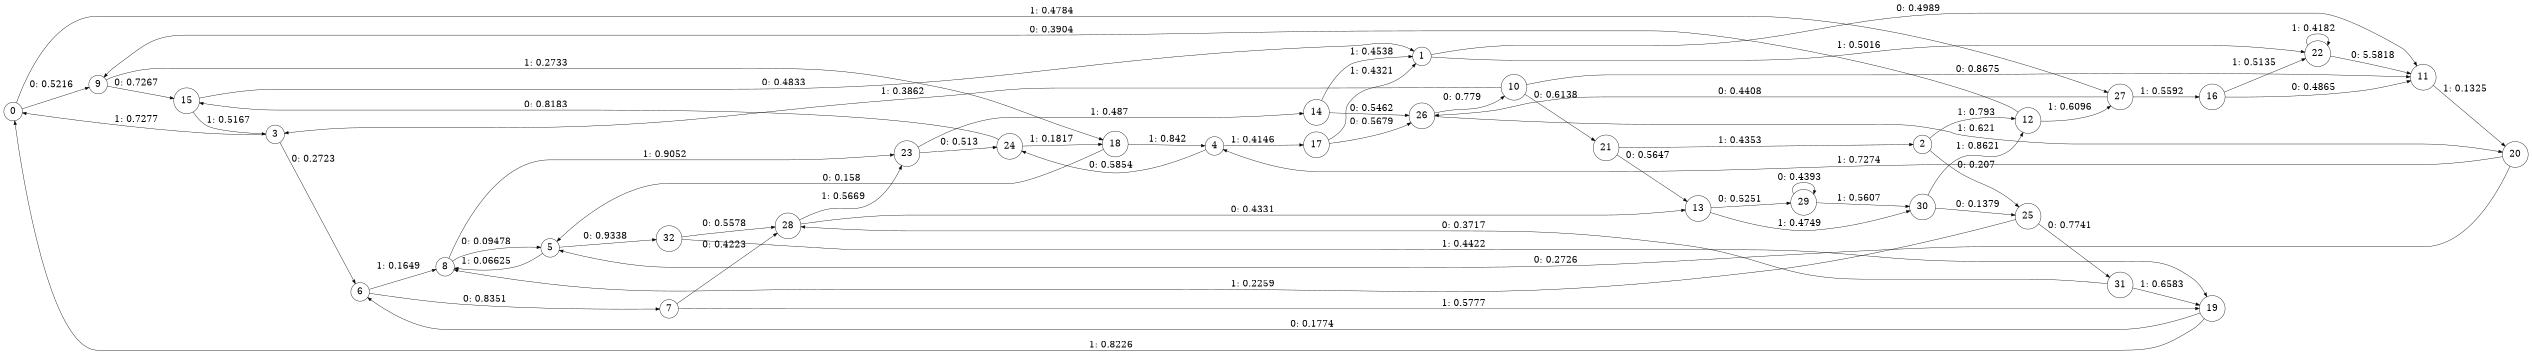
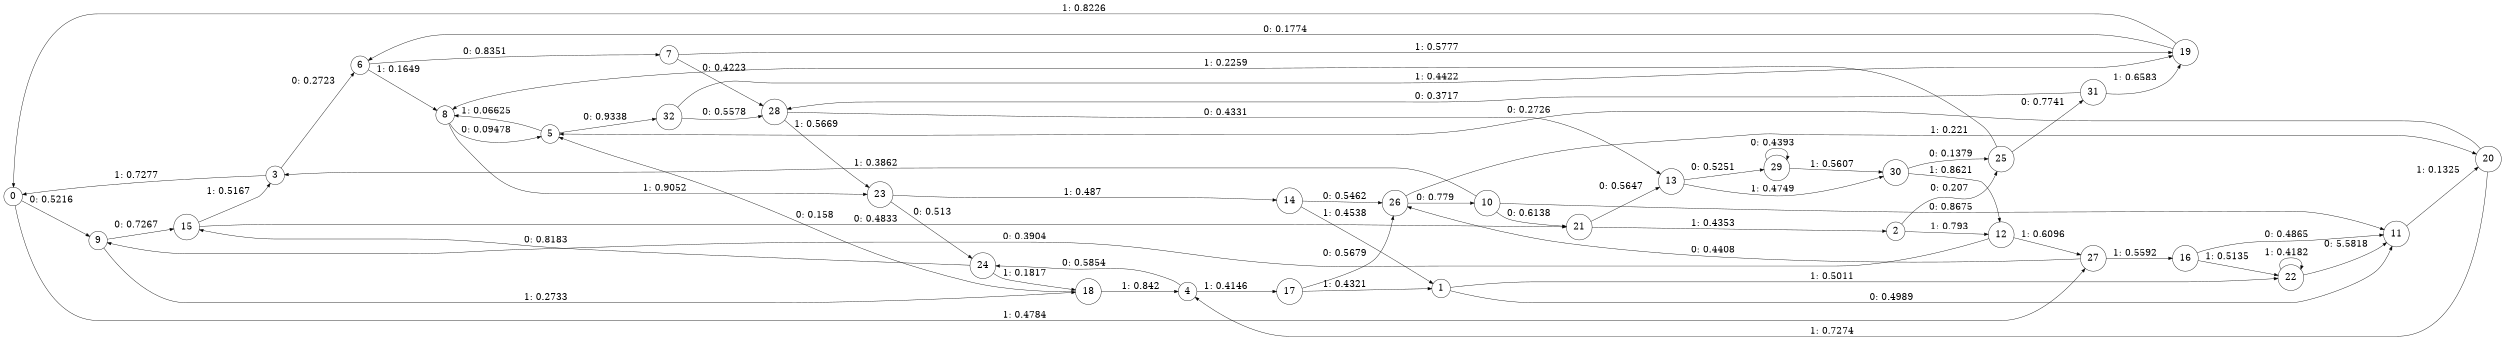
(1863, 46) -> (1836, 277)
(806, 88) -> (881, 224)
(1982, 129) -> (1955, 131)
